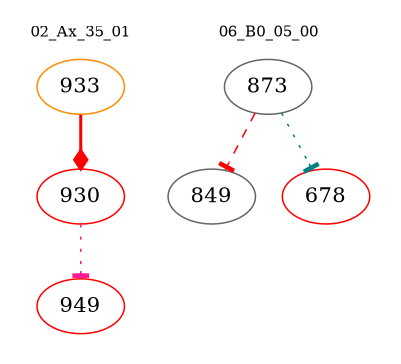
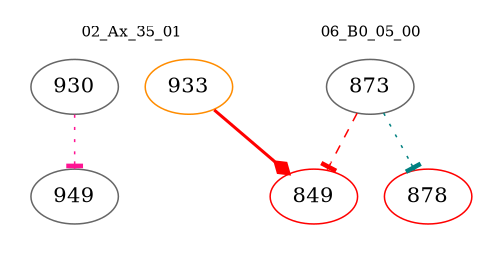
(81, 133) -> (235, 128)
(81, 197) -> (75, 87)
(212, 197) -> (314, 197)
(326, 197) -> (428, 197)
(81, 306) -> (75, 197)
